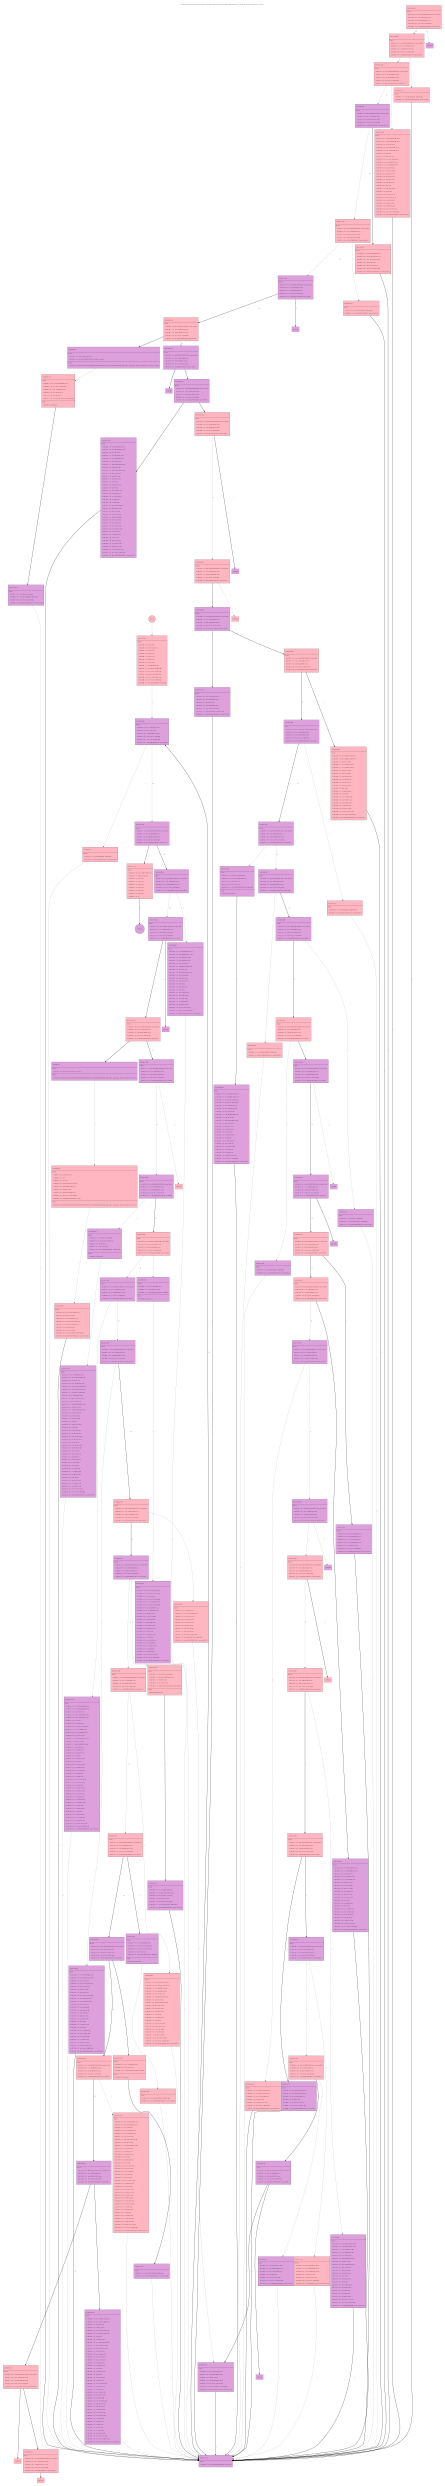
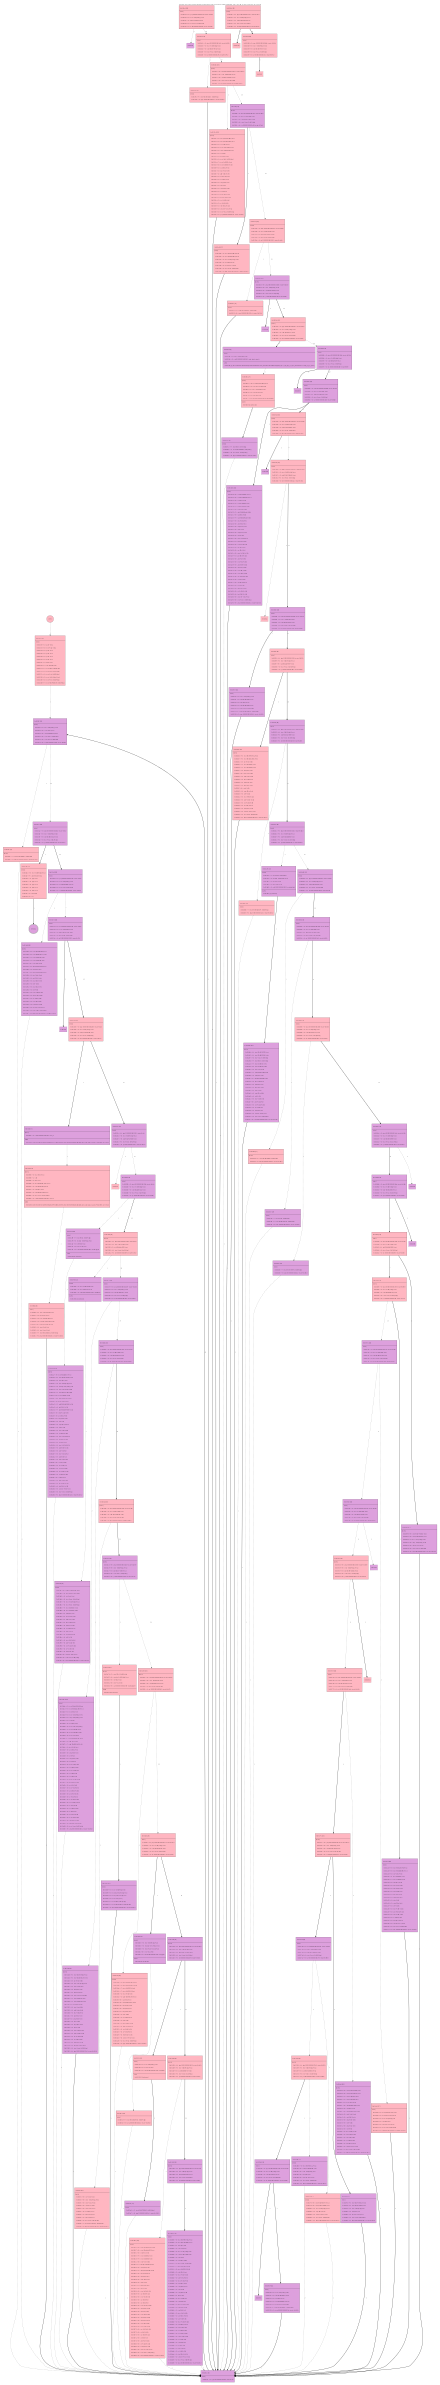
(199, 2002) -> (91, 2346)
(60, 2275) -> none
